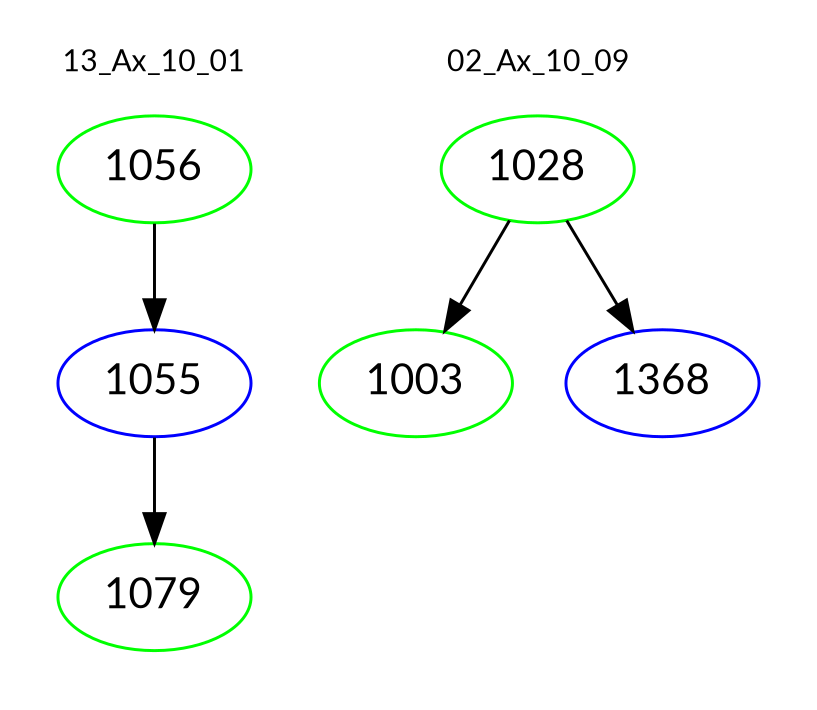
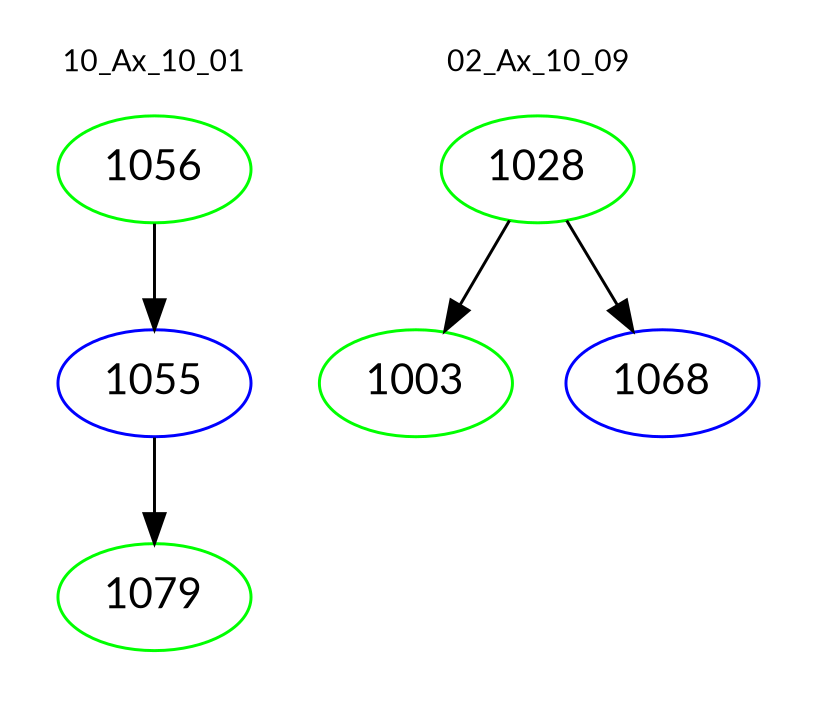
(154, 64) -> (154, 64)
(662, 383) -> (662, 383)
